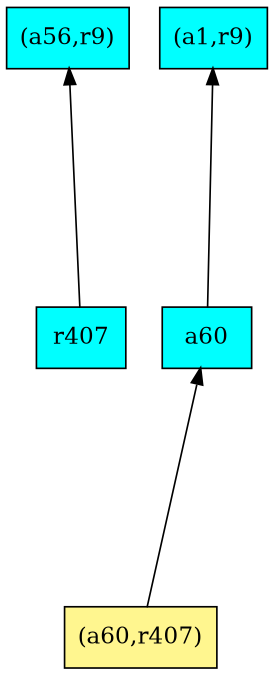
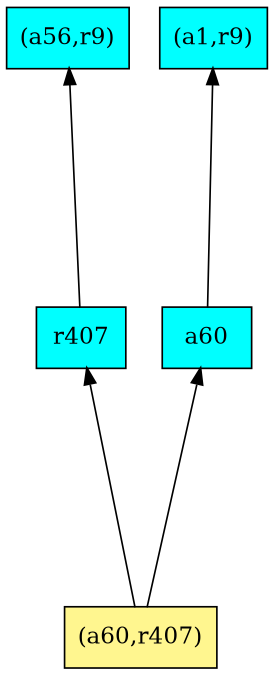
none -> (113, 496)
